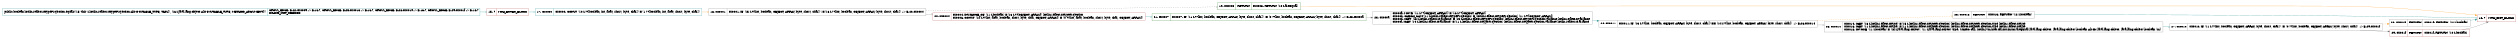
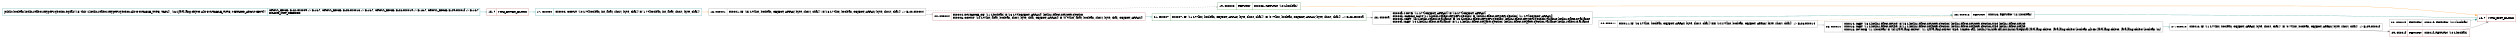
(1276, 6) -> (1276, 6)
(1595, 21) -> (1772, 16)
(2385, 24) -> none
